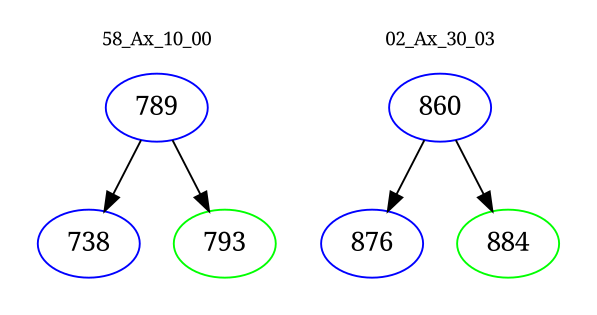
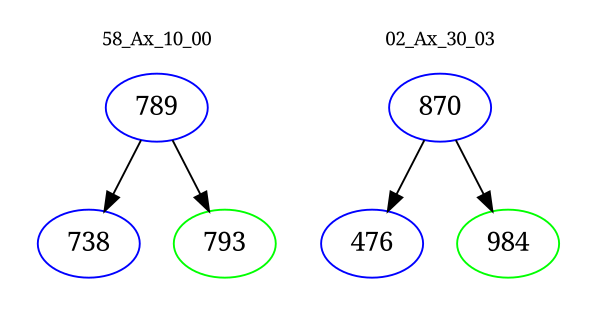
(440, 108) -> (440, 108)
(372, 244) -> (372, 244)
(508, 244) -> (508, 244)
